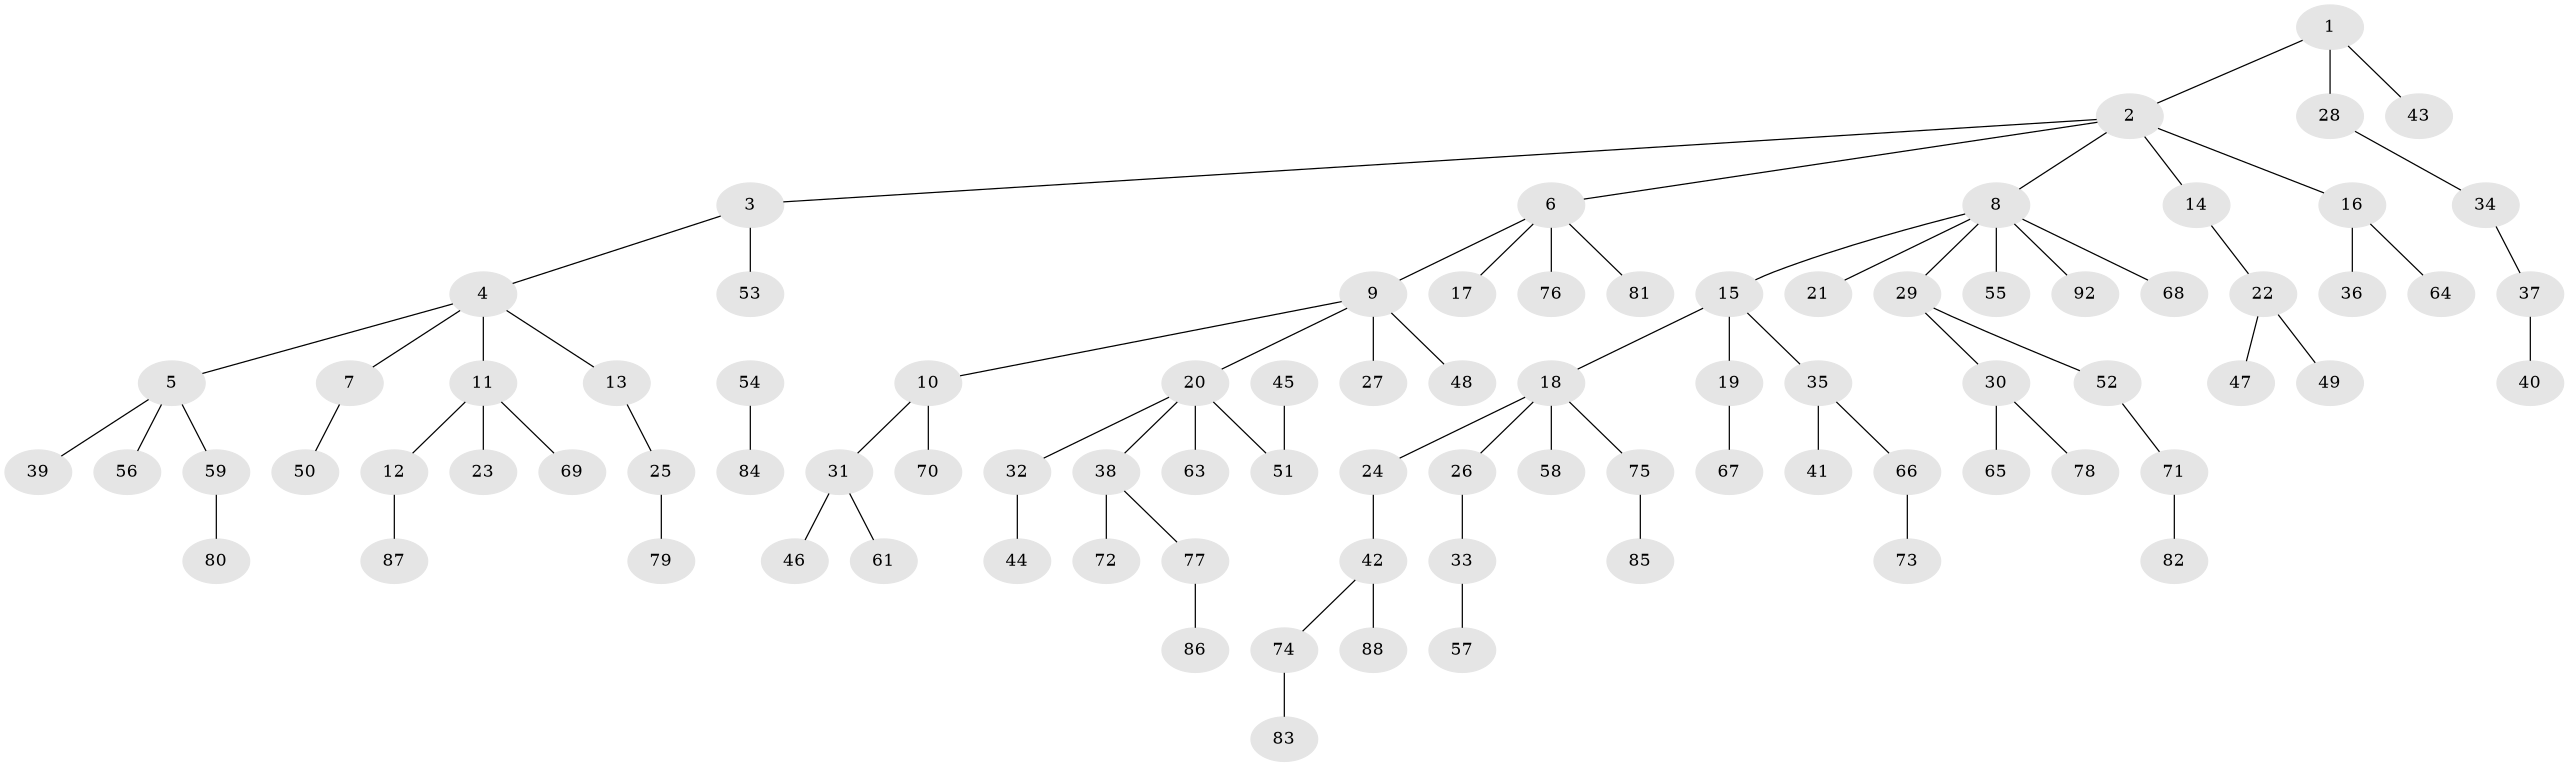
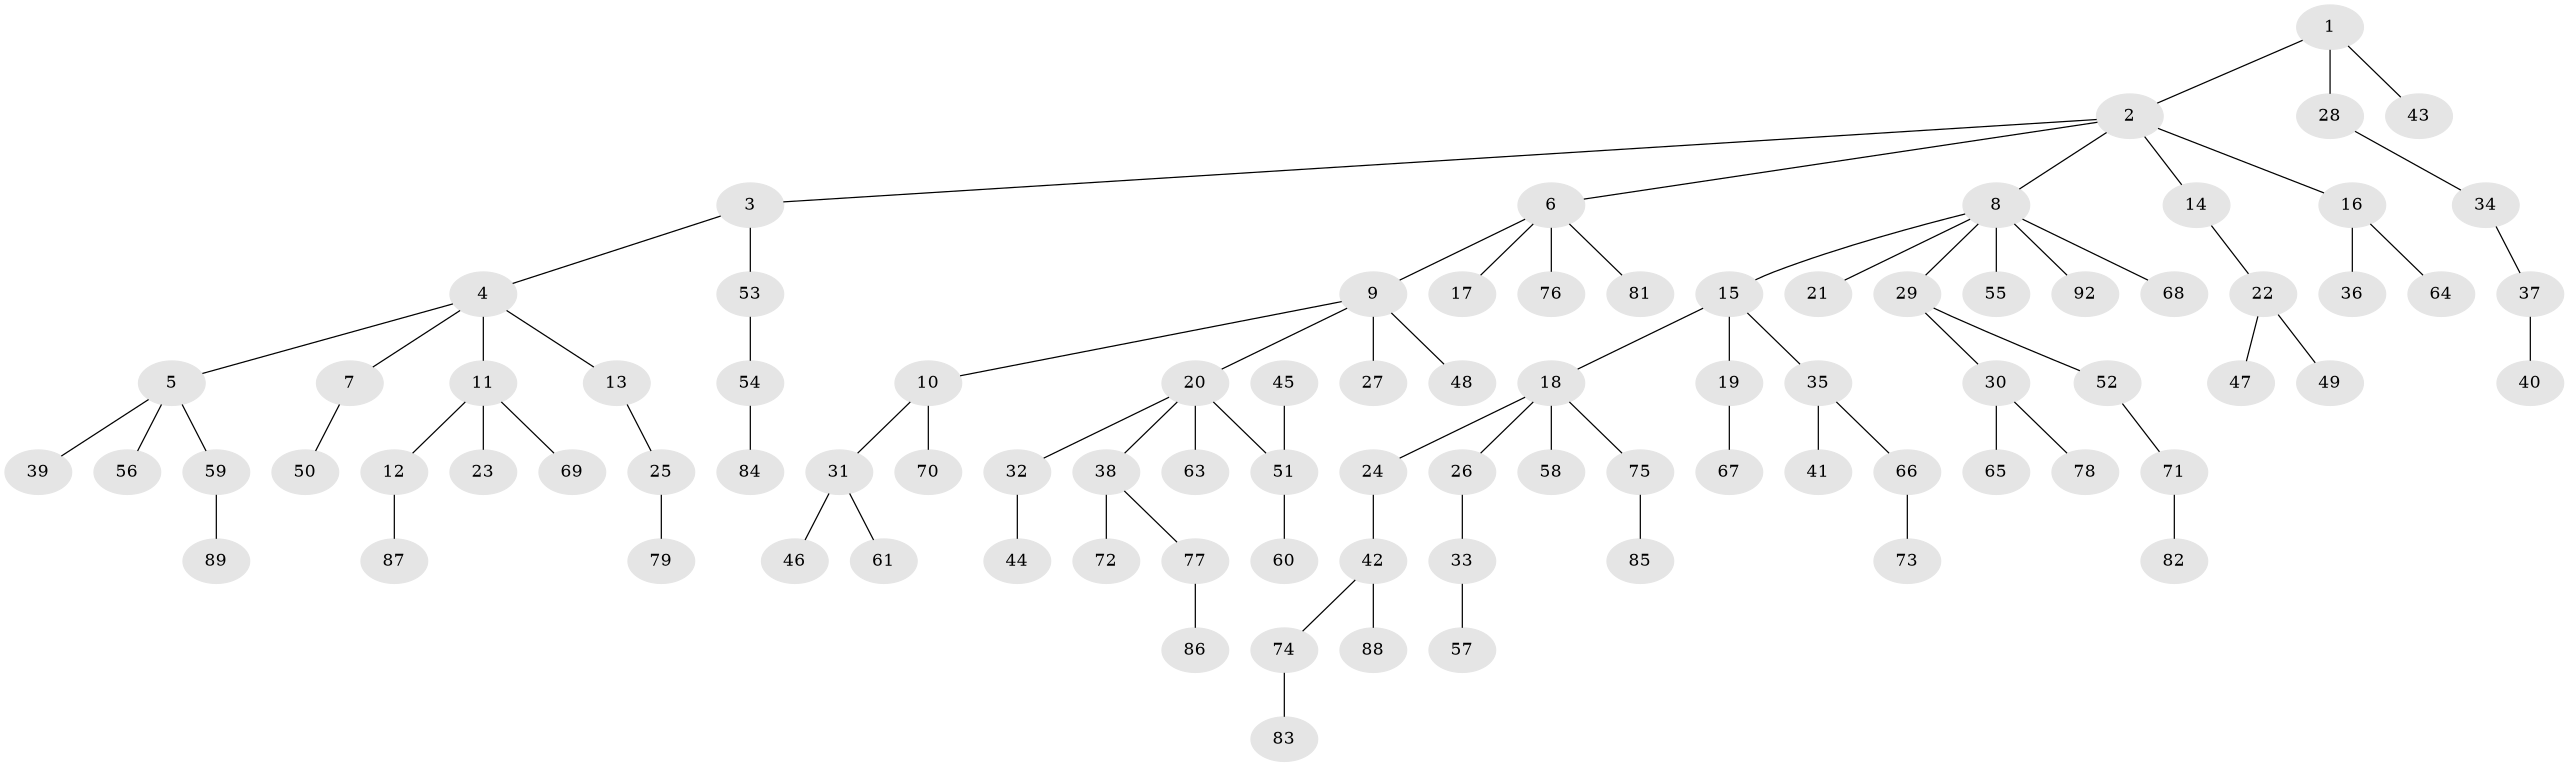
none -> (750, 339)
(216, 561) -> (216, 561)
none -> (1284, 561)
